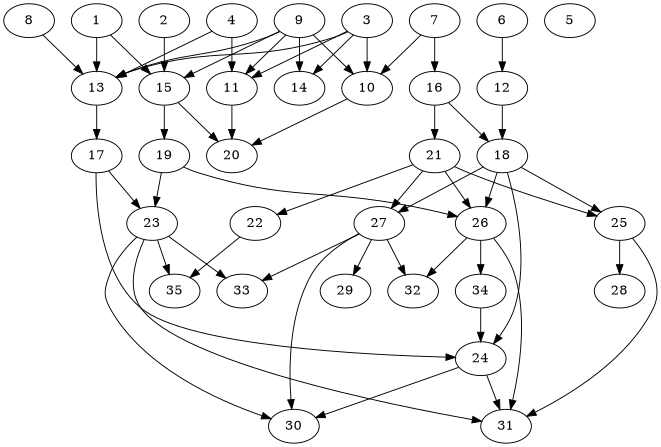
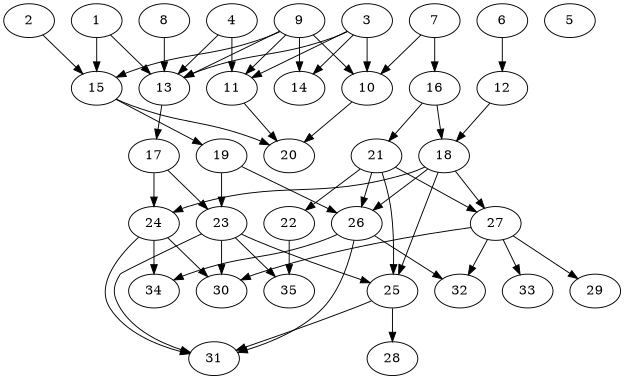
(193, 254) -> (295, 256)
(481, 320) -> (154, 250)
